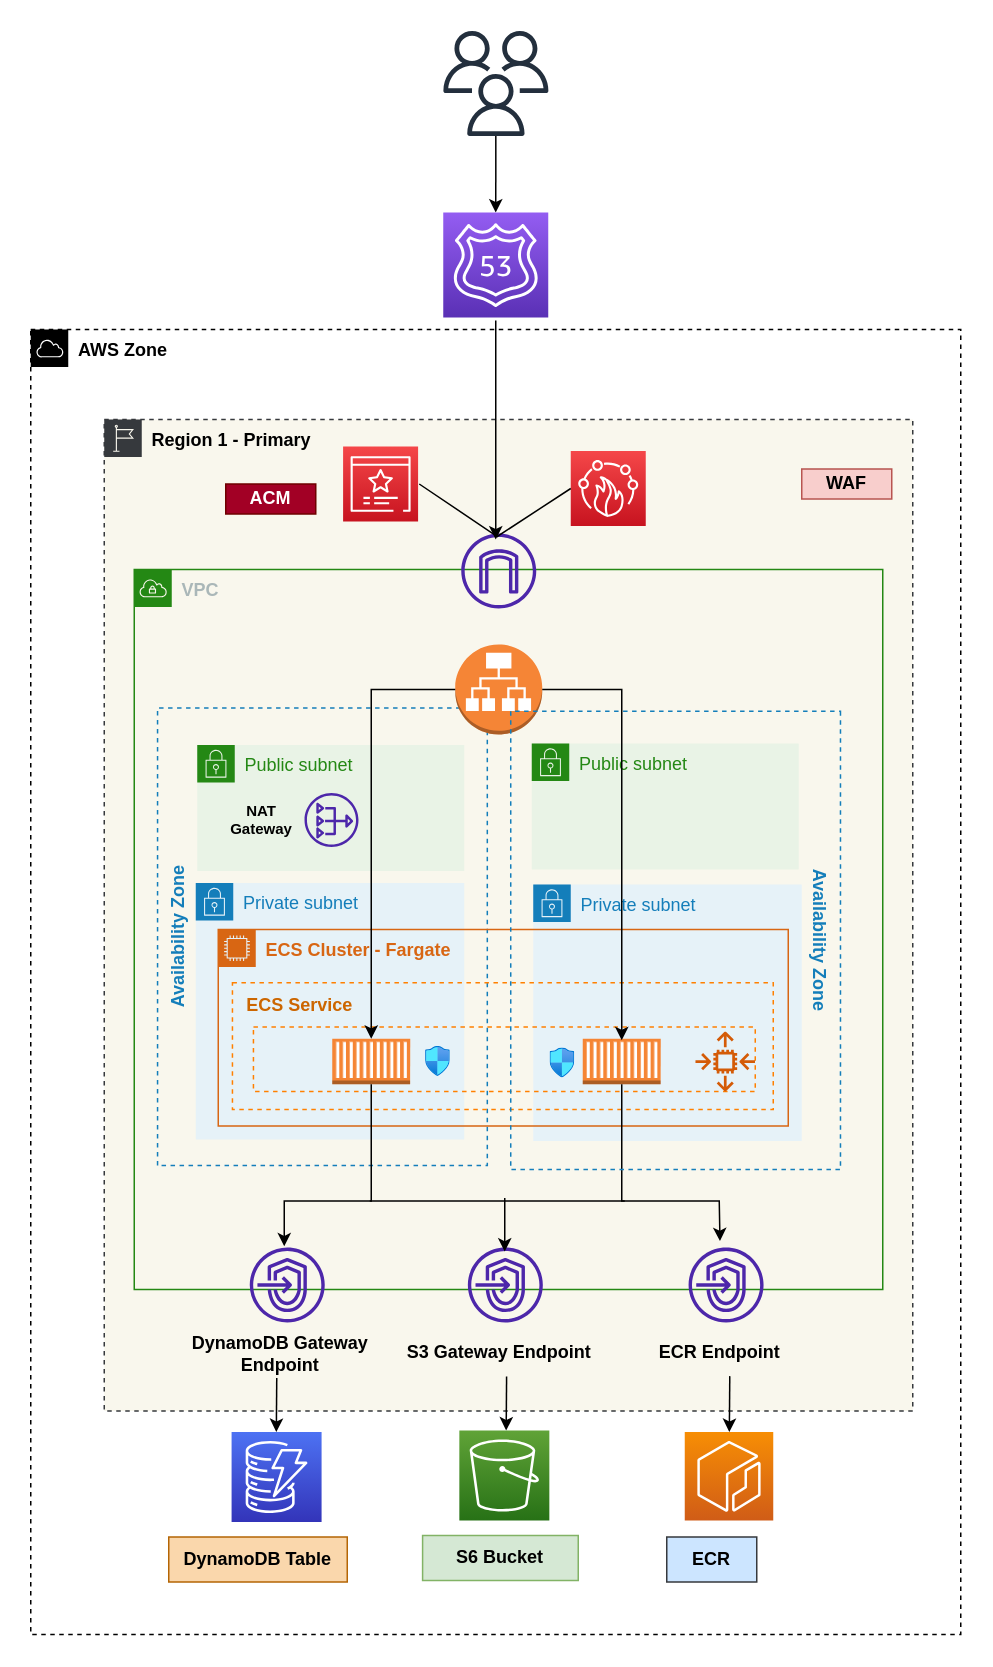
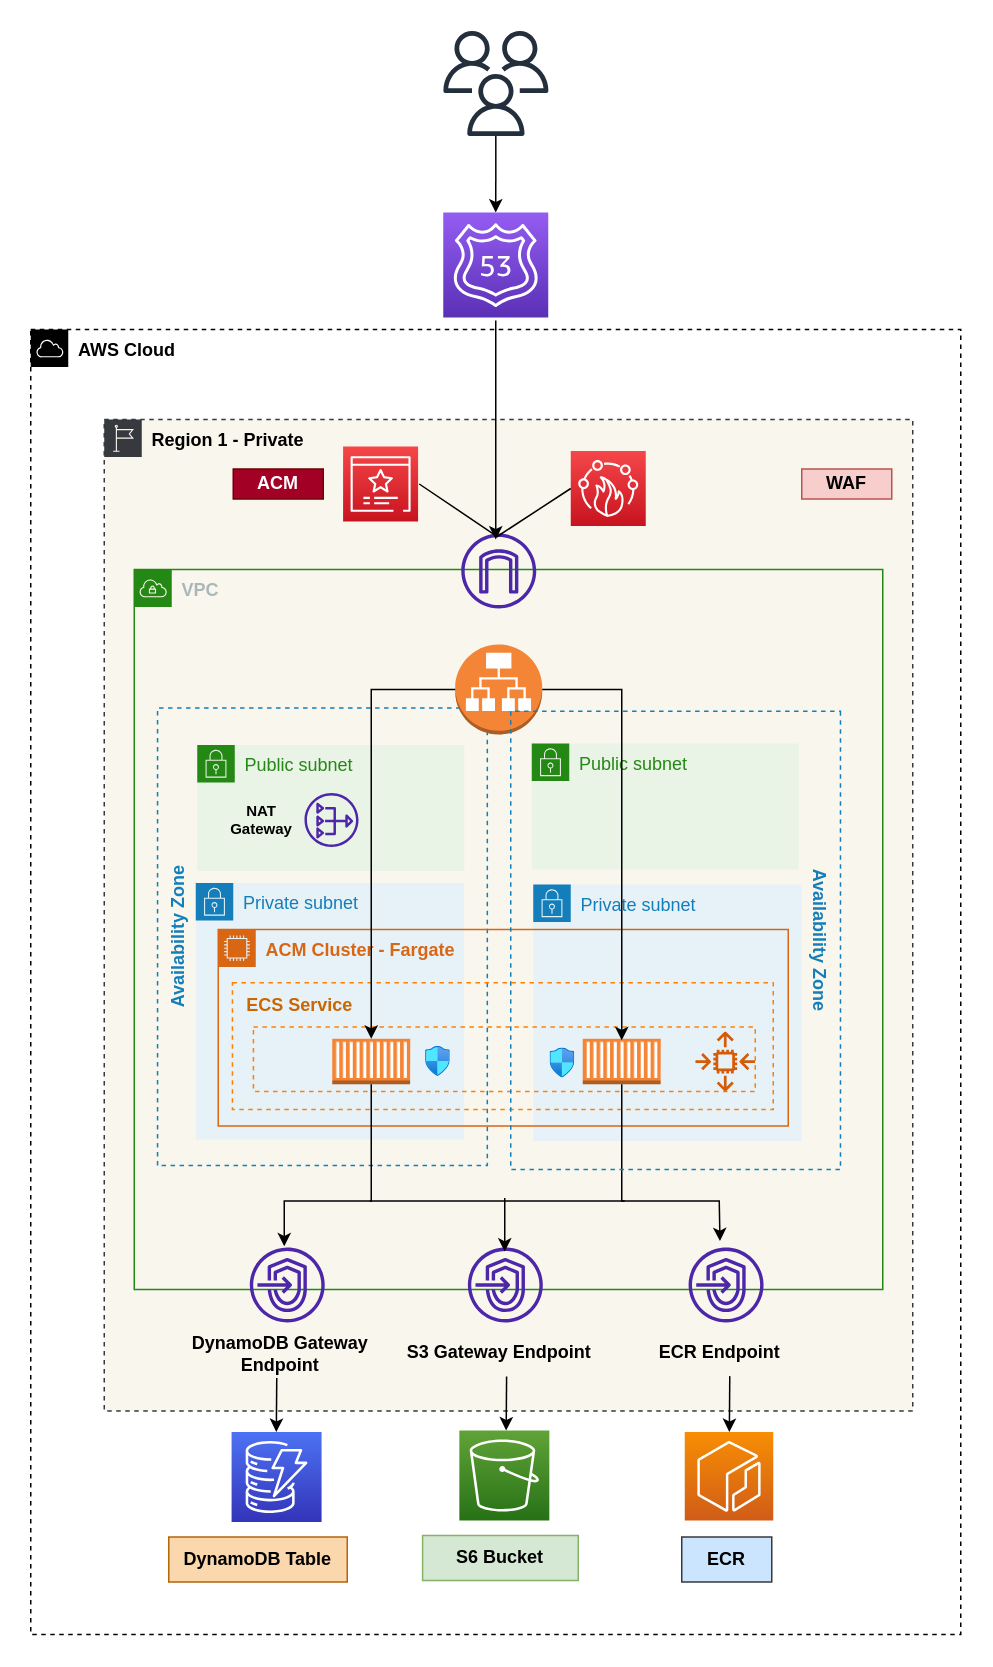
(117, 351) -> (119, 351)
(231, 441) -> (231, 441)
(271, 499) -> (278, 484)
(363, 951) -> (363, 951)
(712, 1559) -> (727, 1559)
